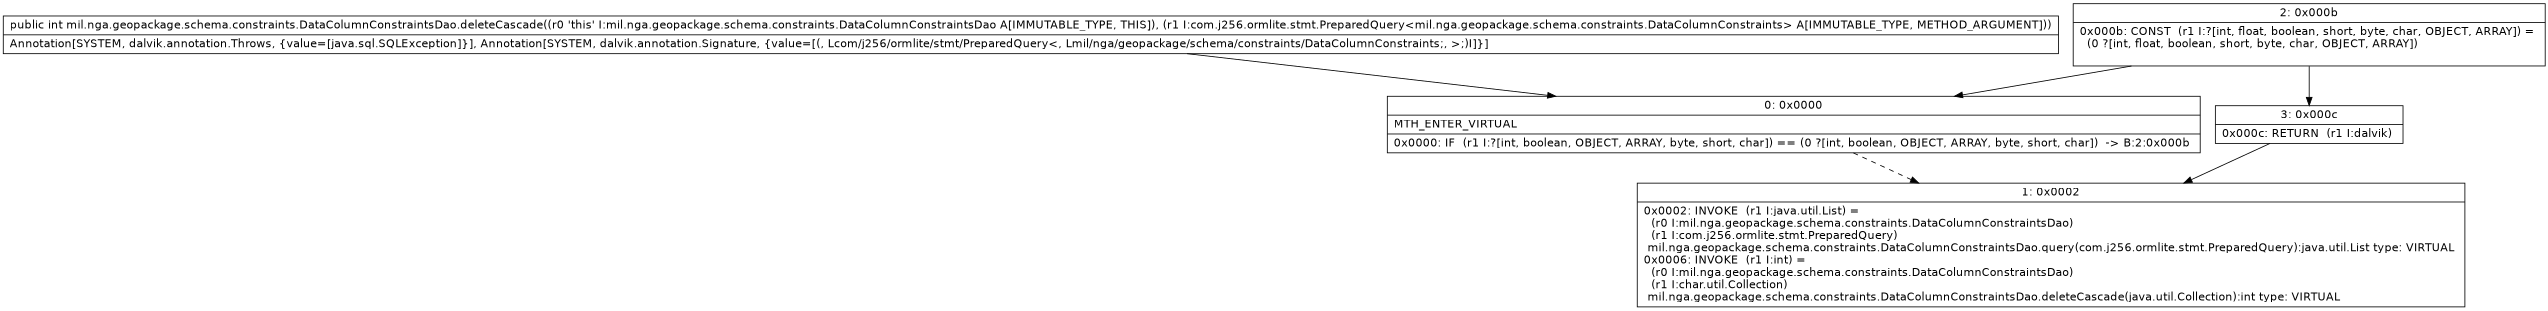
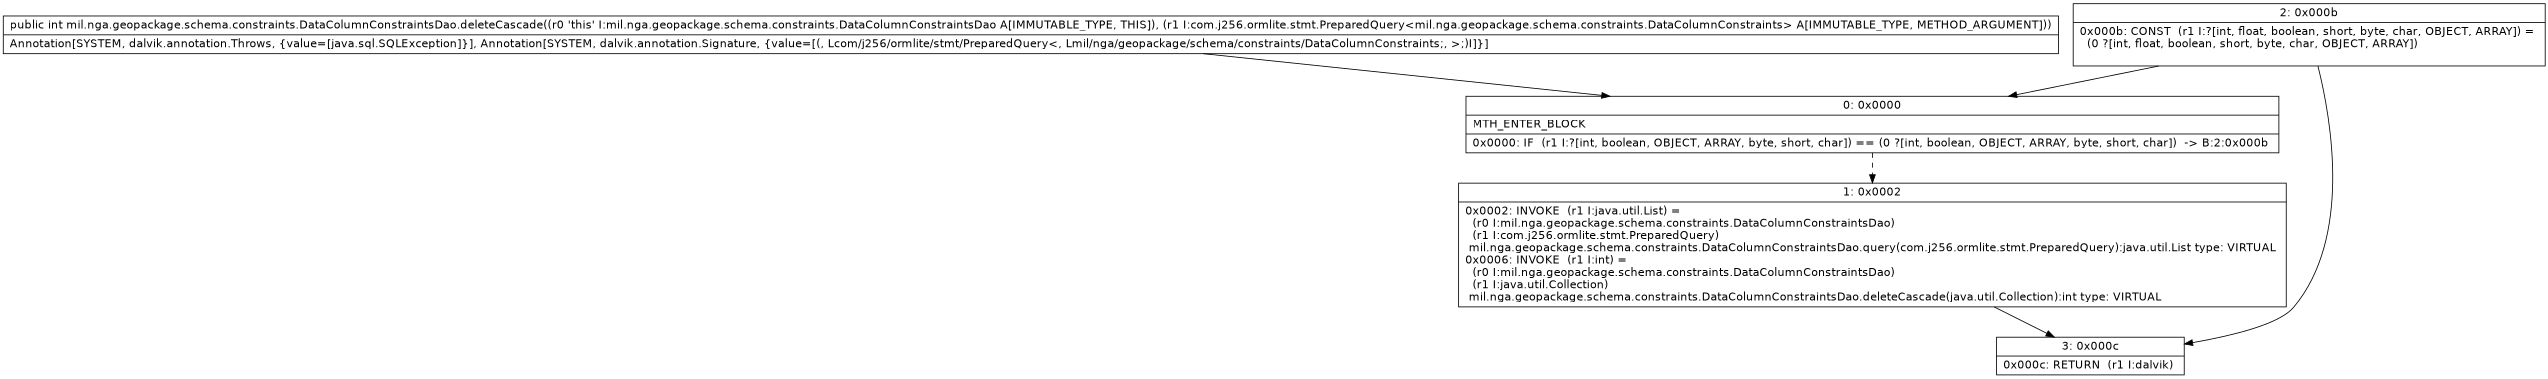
(1456, 124) -> (1529, 124)
(2231, 161) -> (2021, 320)
(1716, 285) -> (1537, 285)
